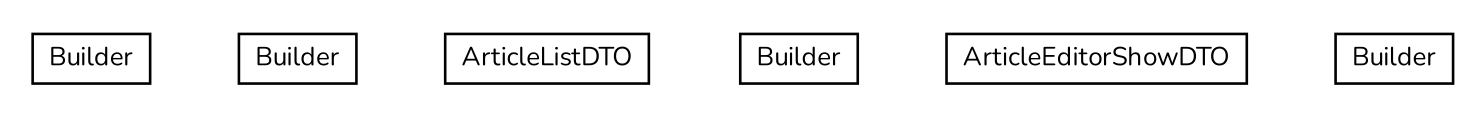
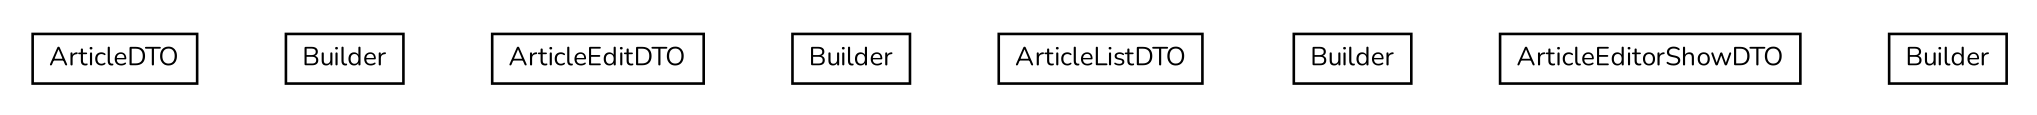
none -> (114, 57)
none -> (597, 57)
